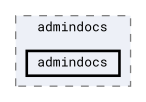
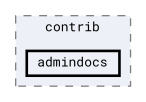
(73, 28) -> (73, 28)
